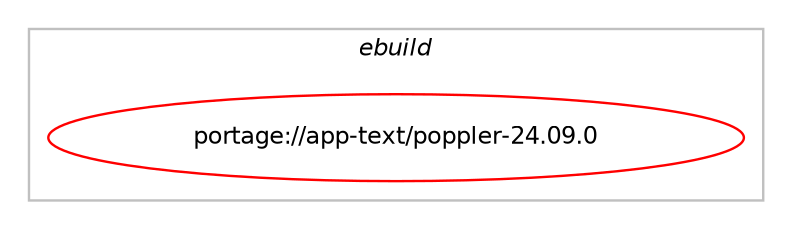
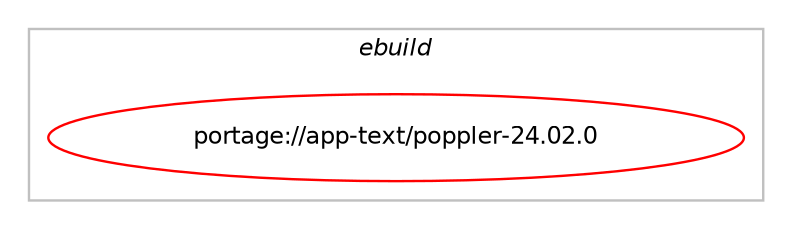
(396, 138) -> (396, 138)
